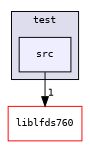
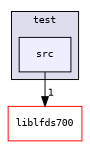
(45, 124) -> (45, 124)
